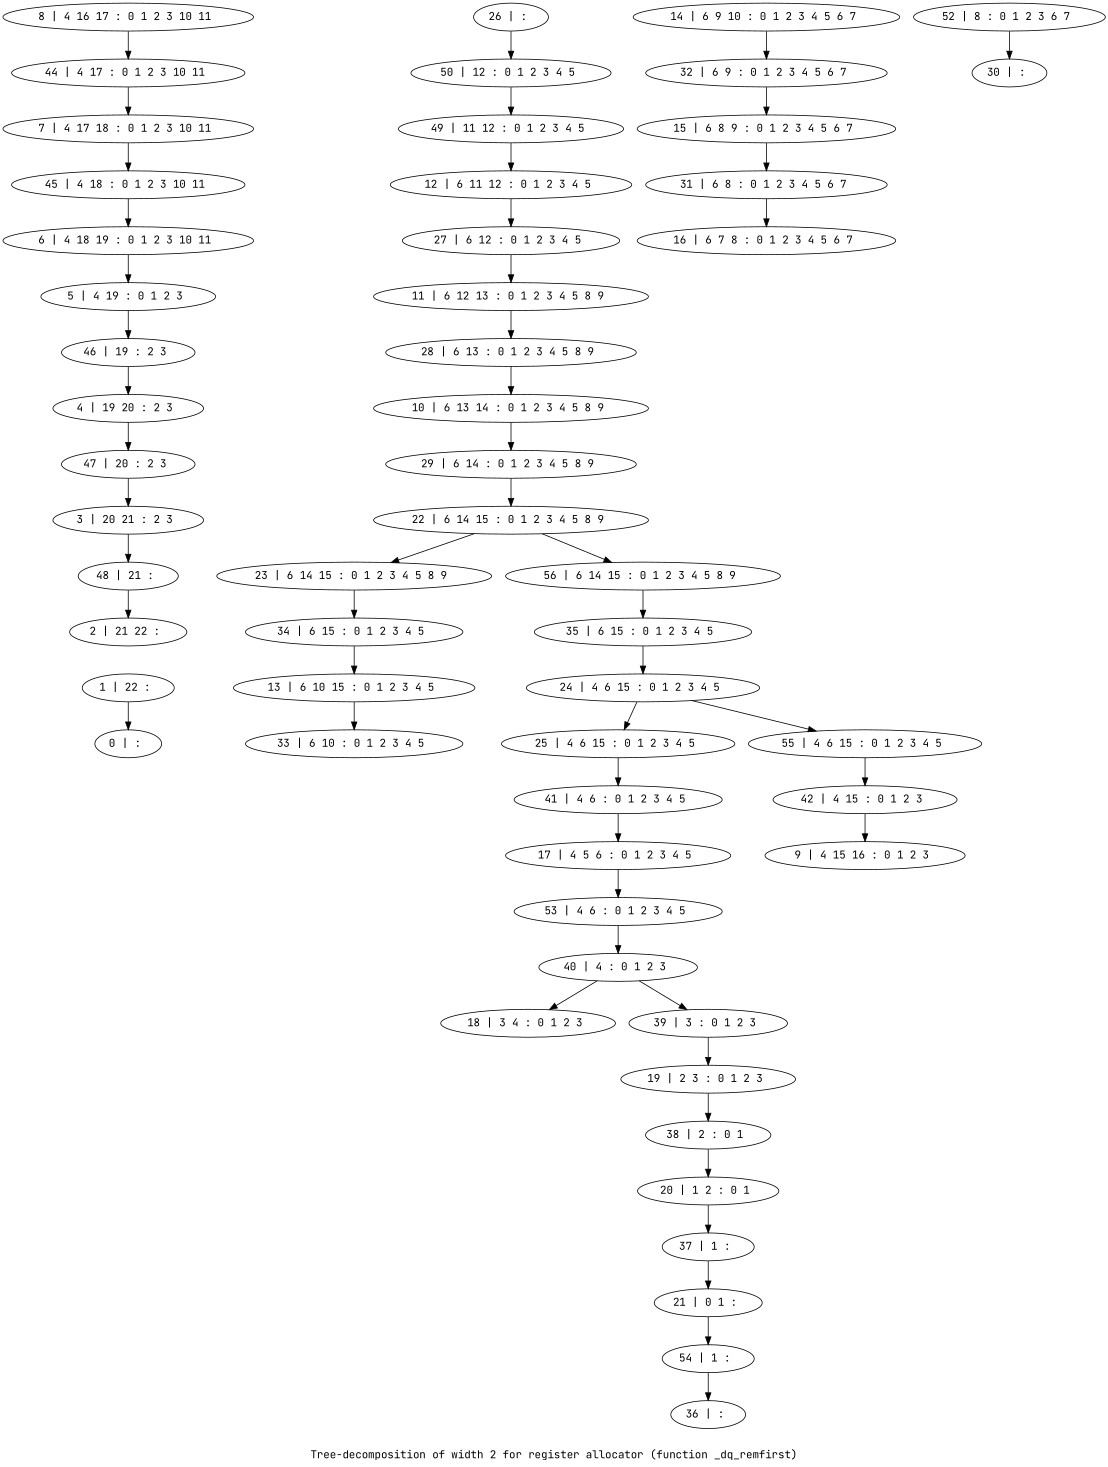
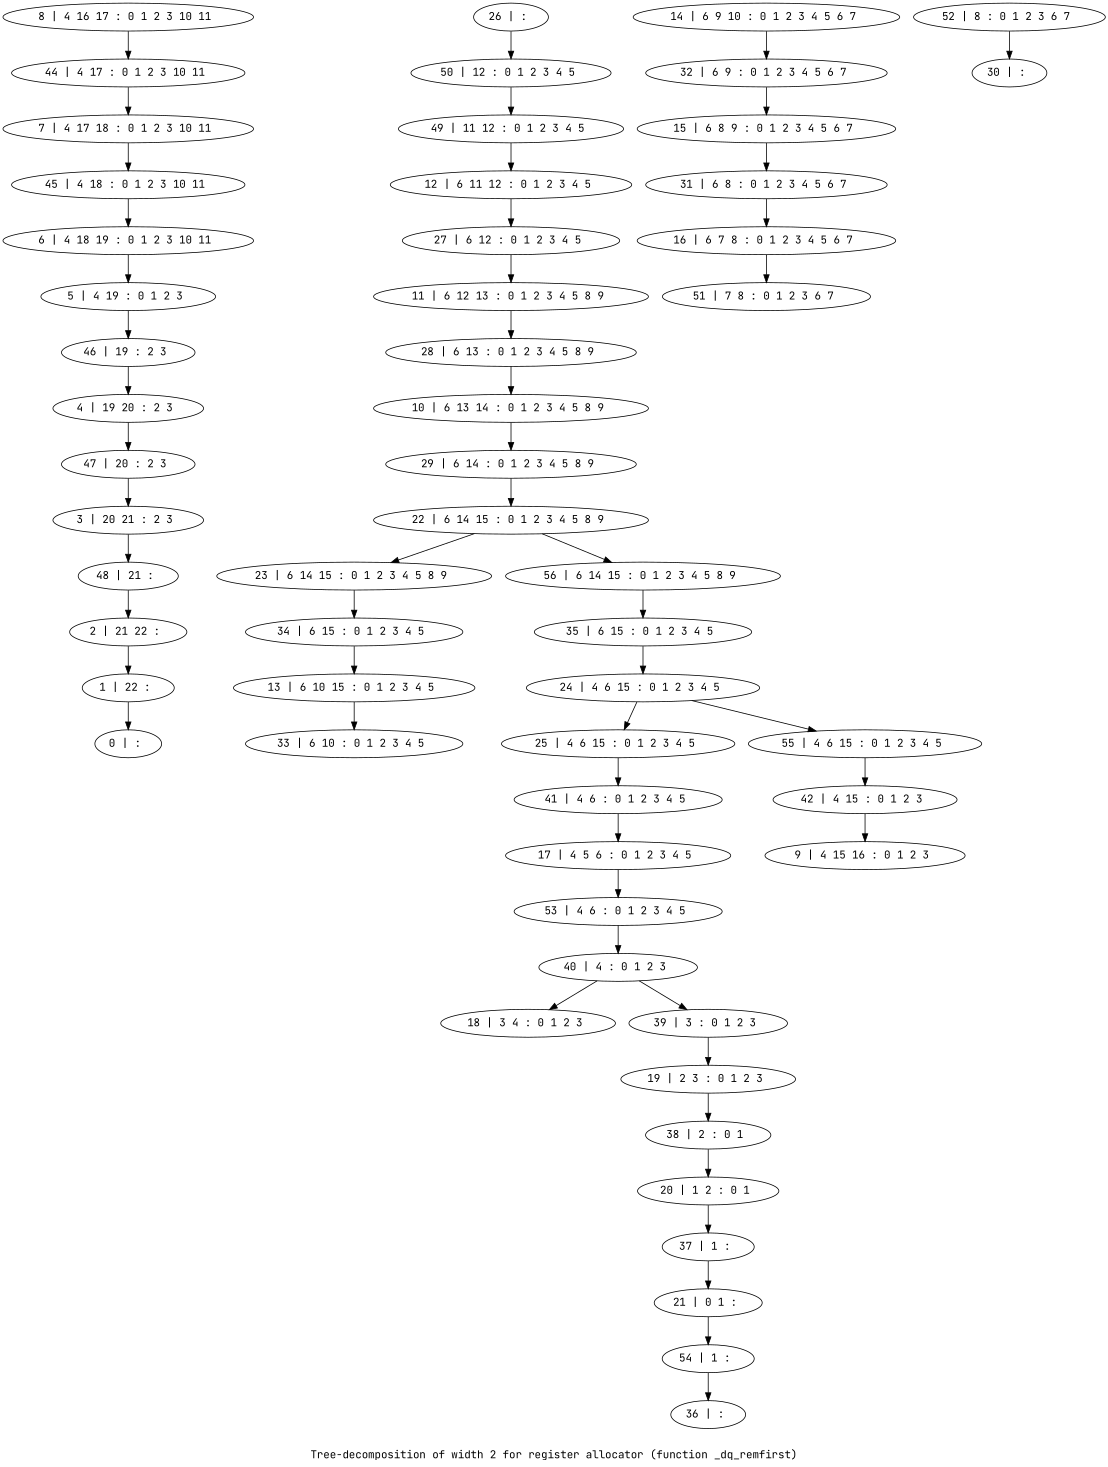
none -> (766, 297)
none -> (128, 656)
